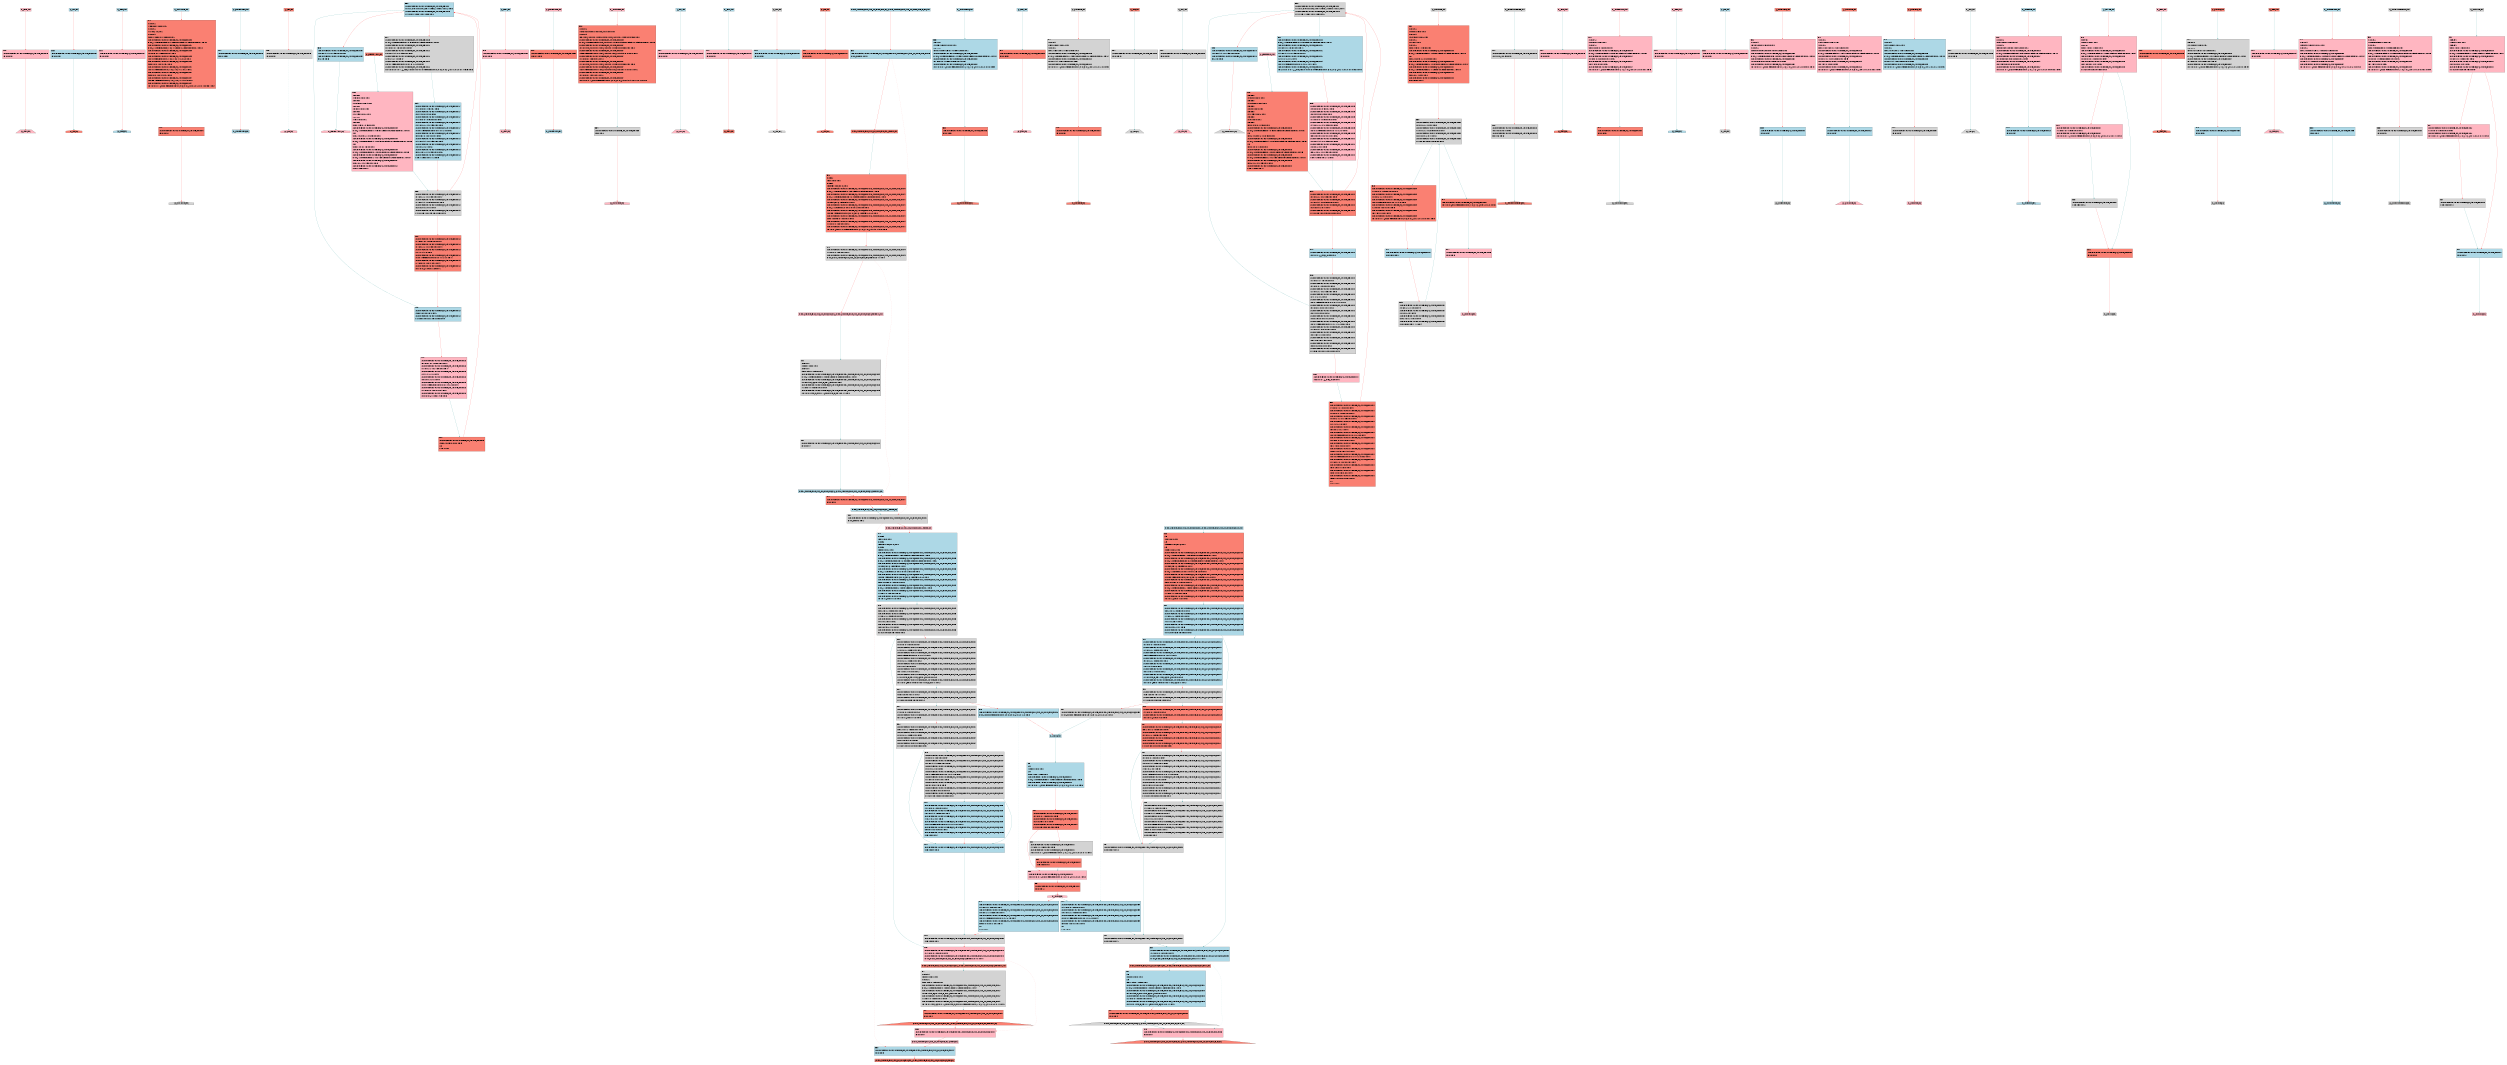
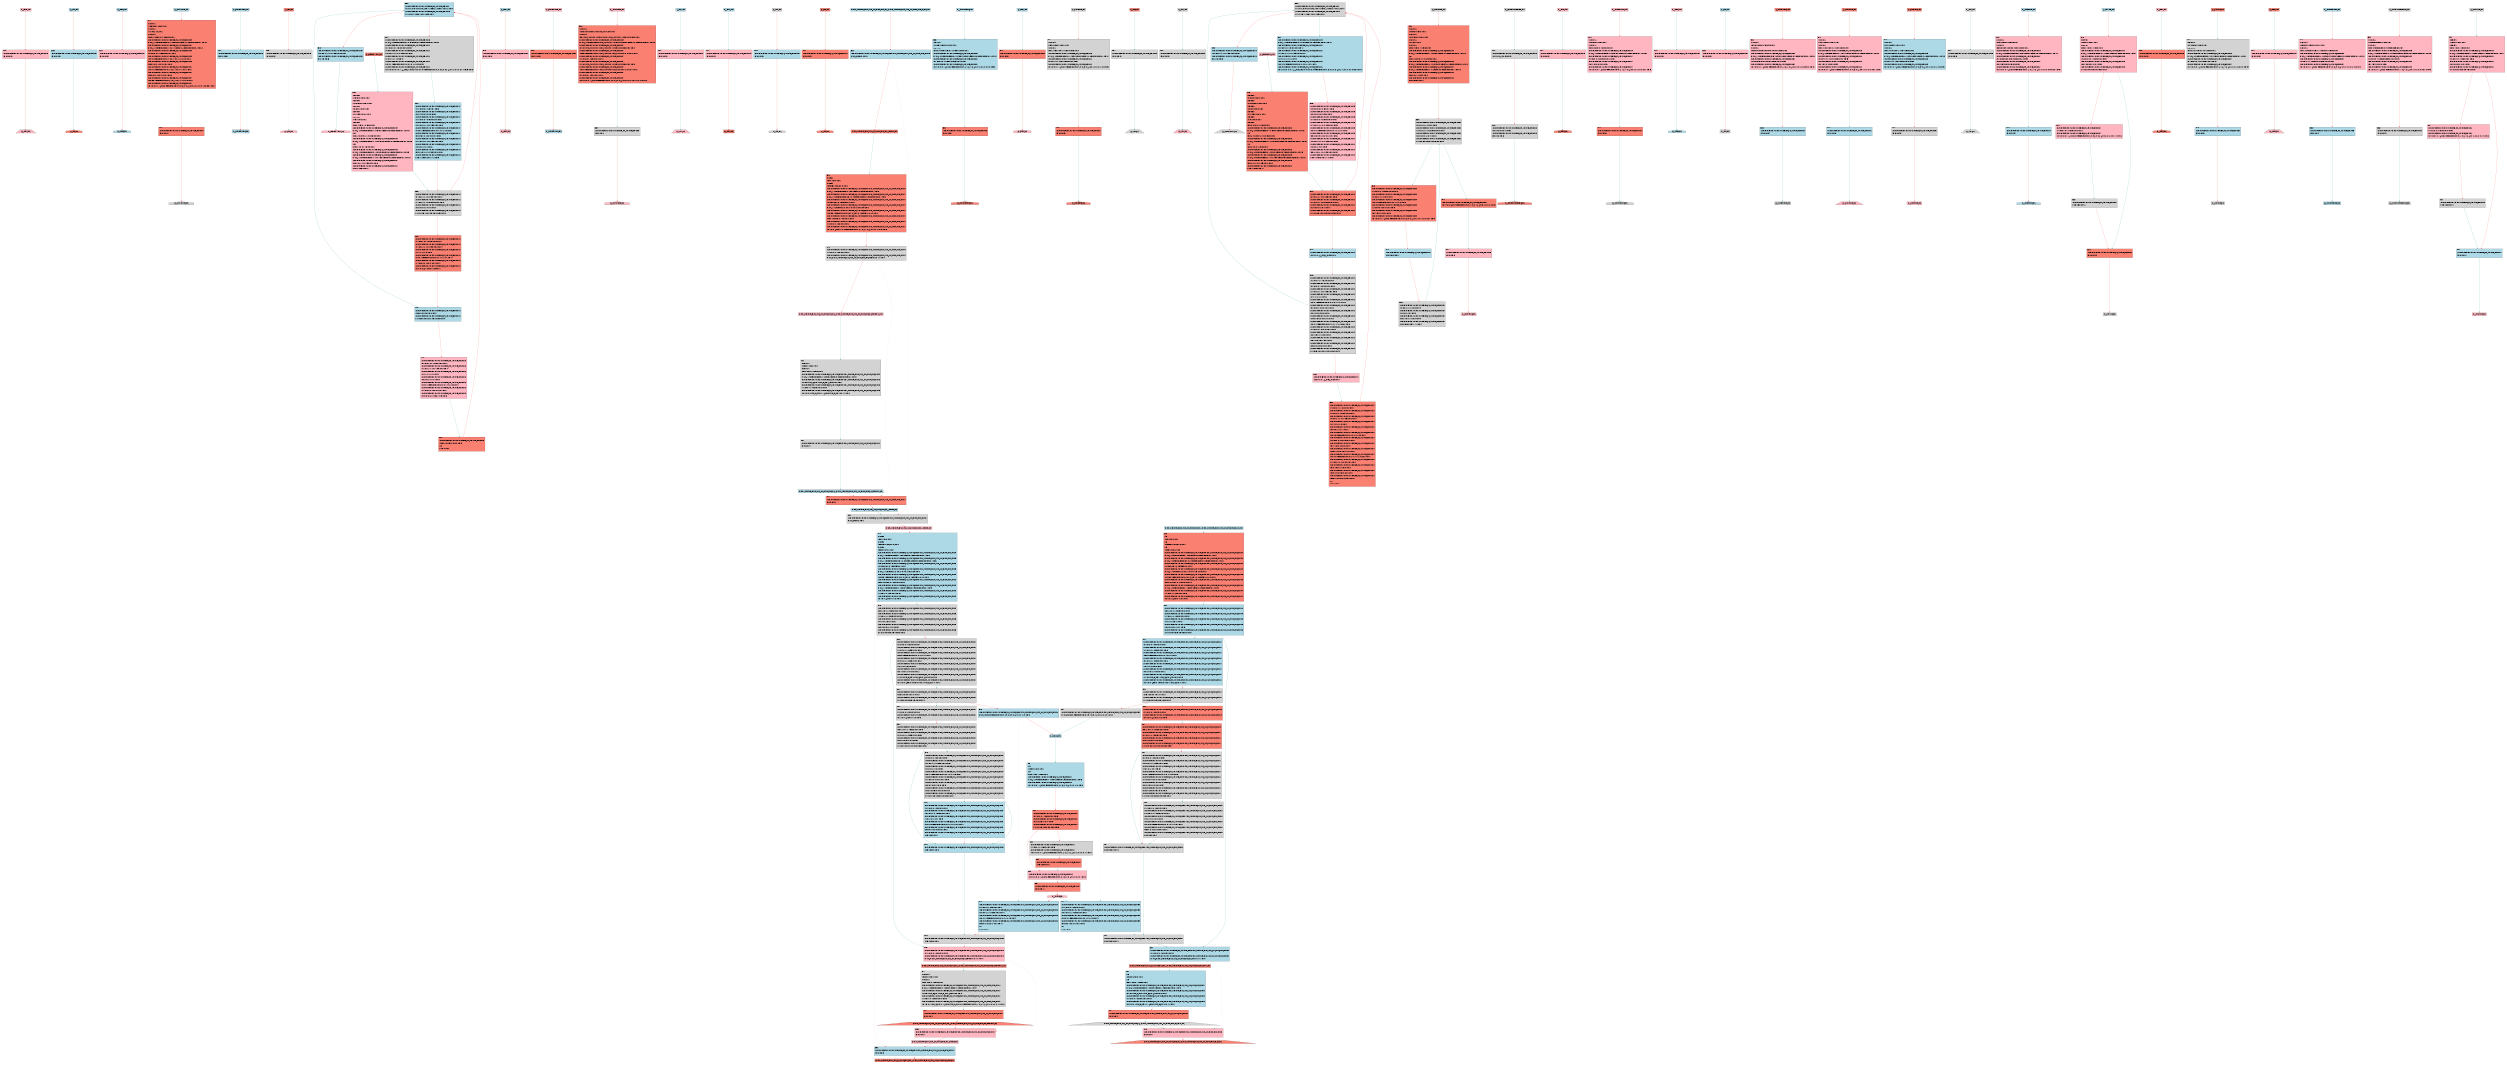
(537, 56) -> (536, 56)
